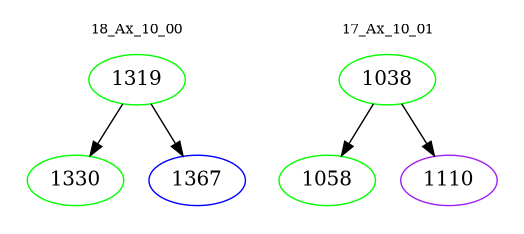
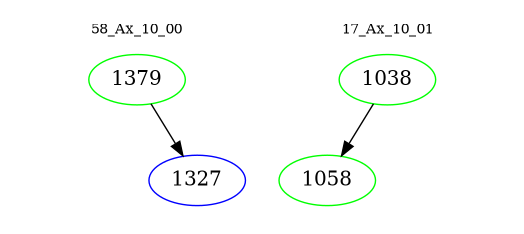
(137, 30) -> (137, 30)
(137, 80) -> (137, 80)
(76, 180) -> none
(197, 180) -> (197, 180)
(449, 180) -> none
